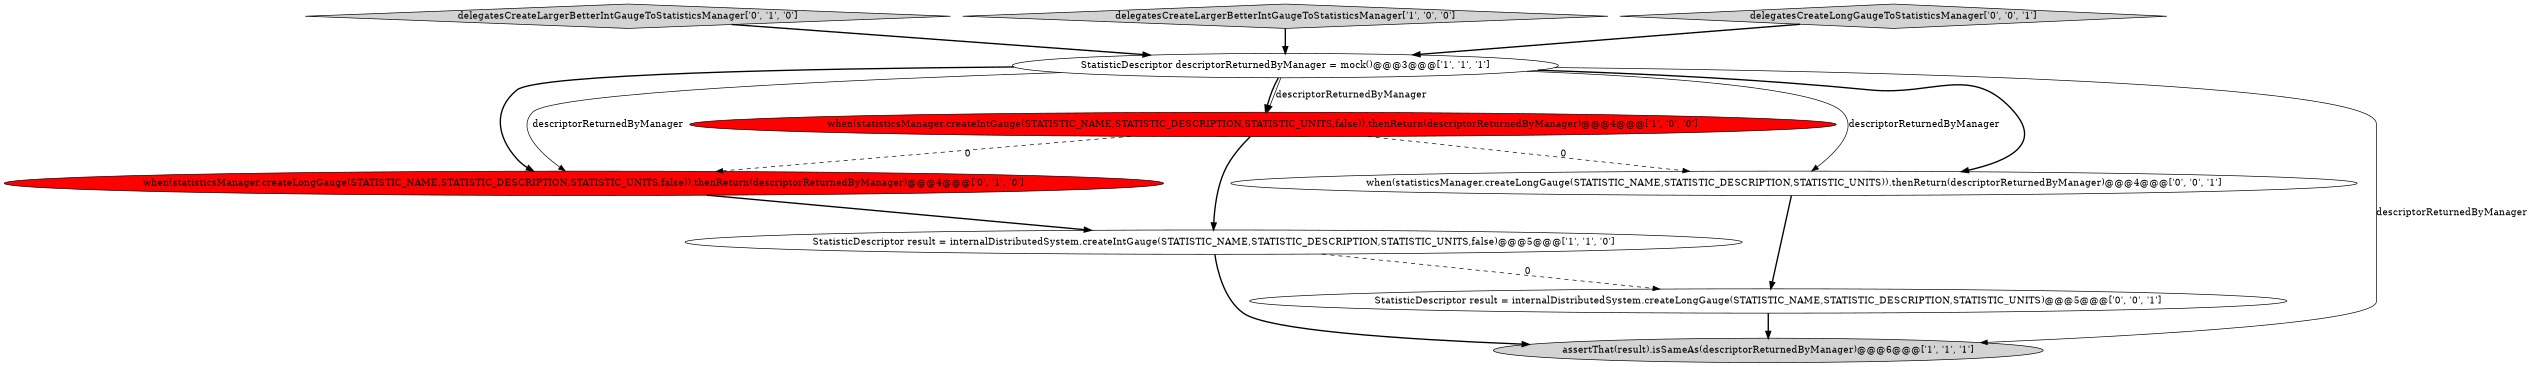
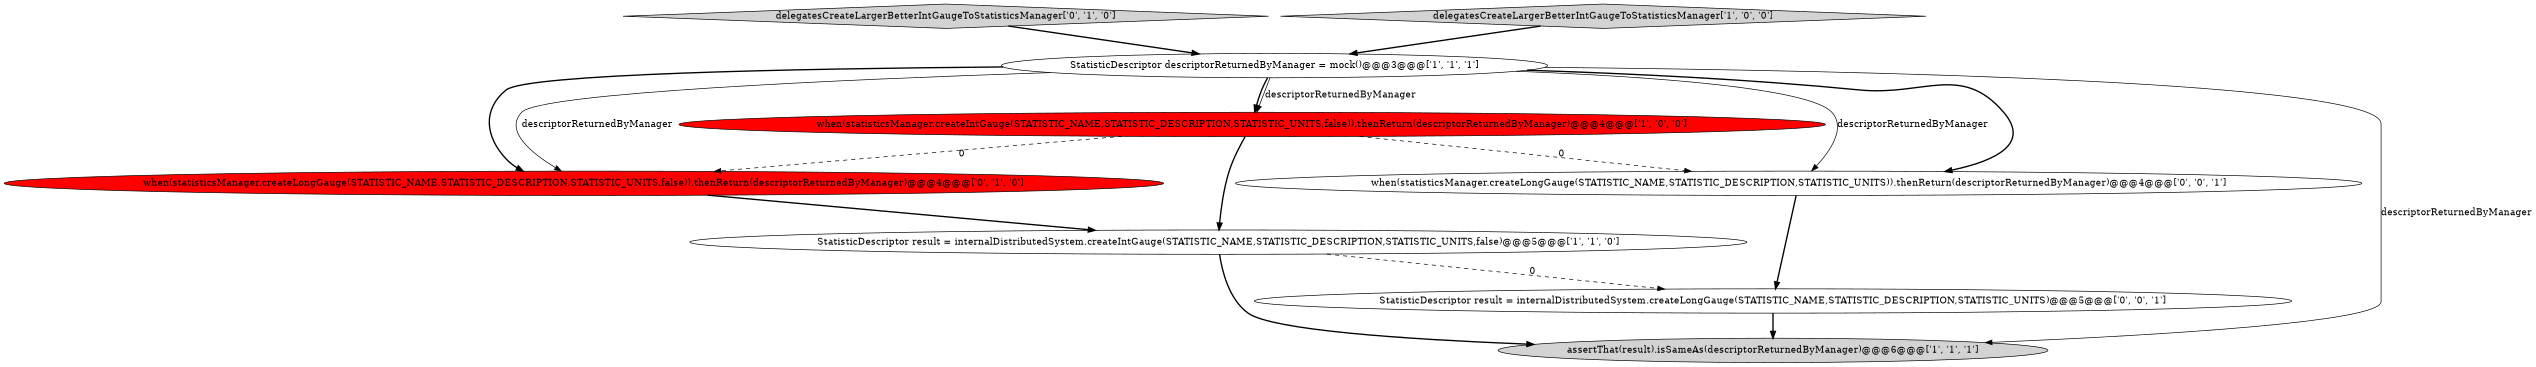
(1893, 16) -> none
